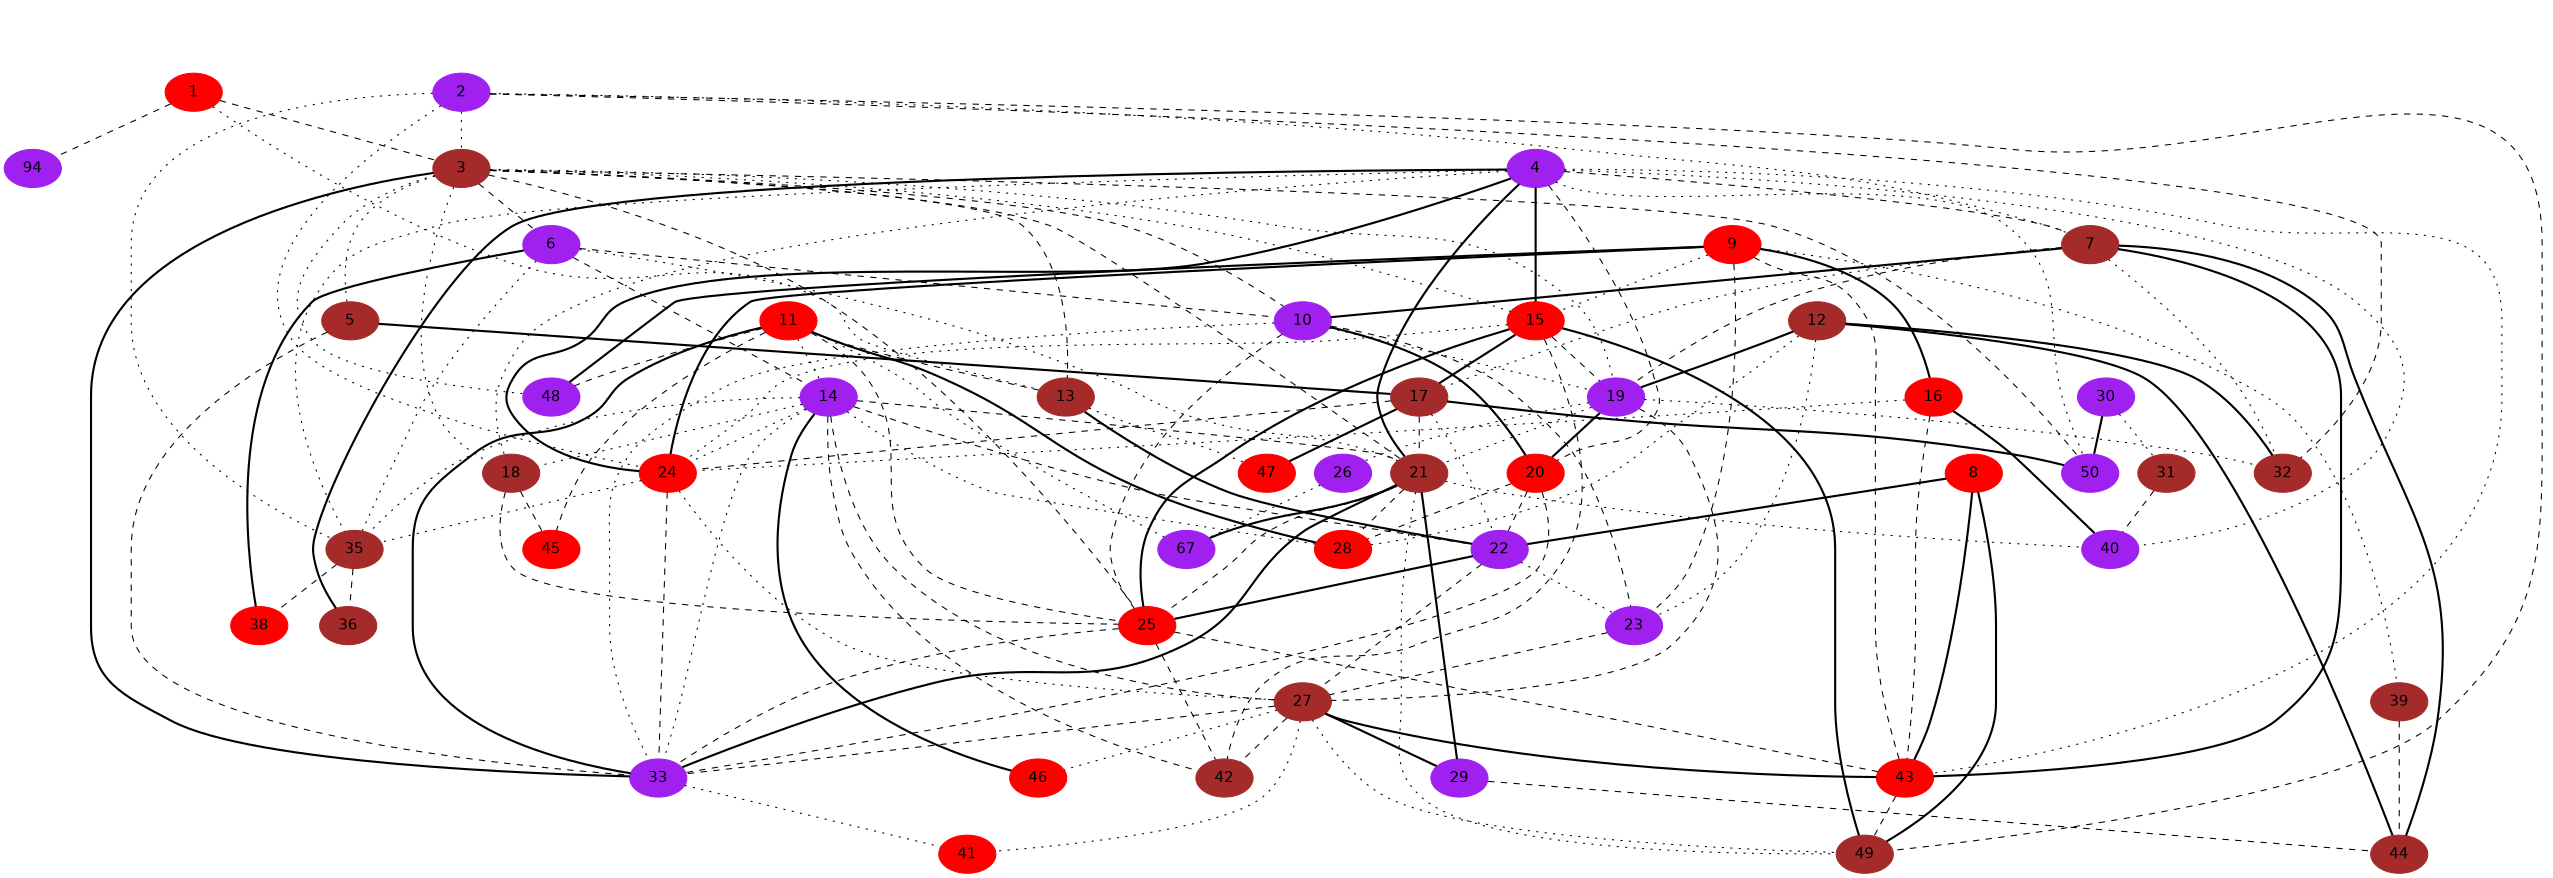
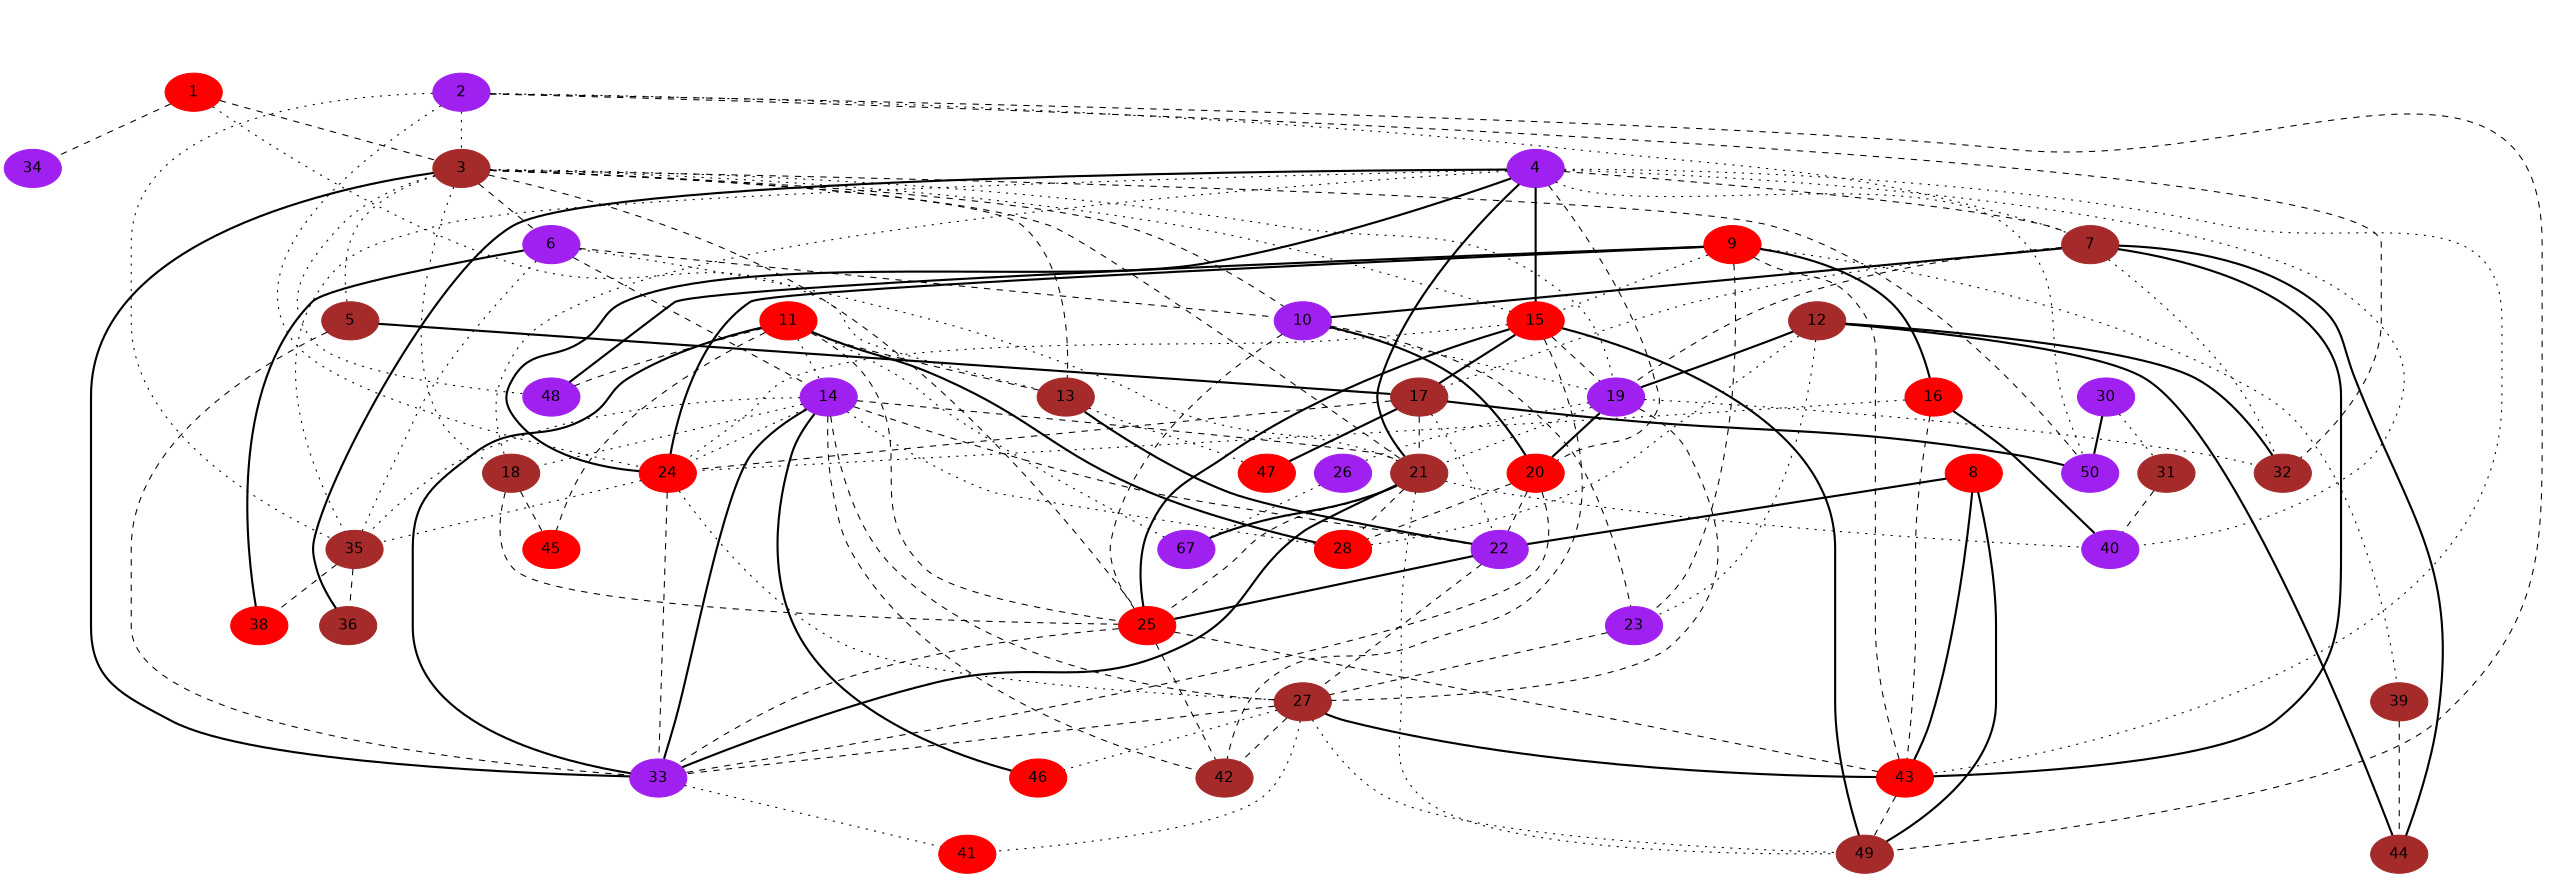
(33, 168) -> (33, 168)
(758, 375) -> none
(711, 570) -> (711, 570)
(1567, 587) -> none
(1459, 778) -> none
